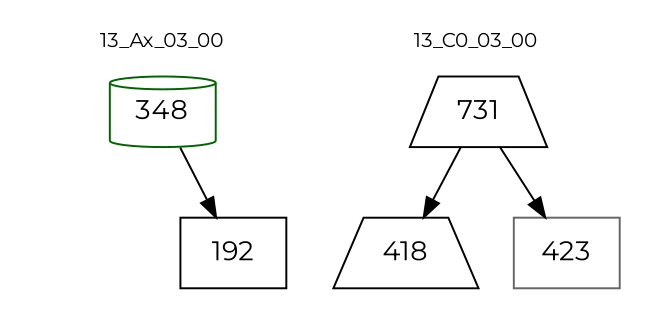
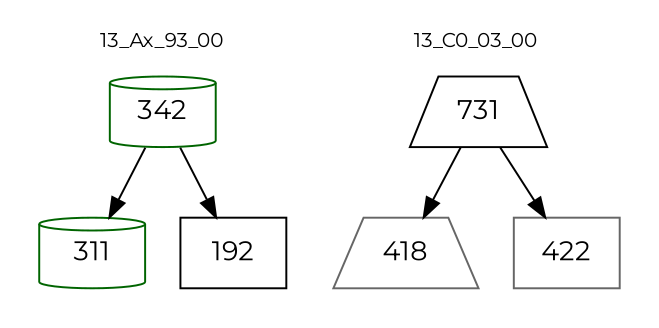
(163, 42) -> (163, 42)
(163, 112) -> (163, 112)
none -> (92, 253)
(406, 253) -> (406, 253)
(567, 253) -> (567, 253)
